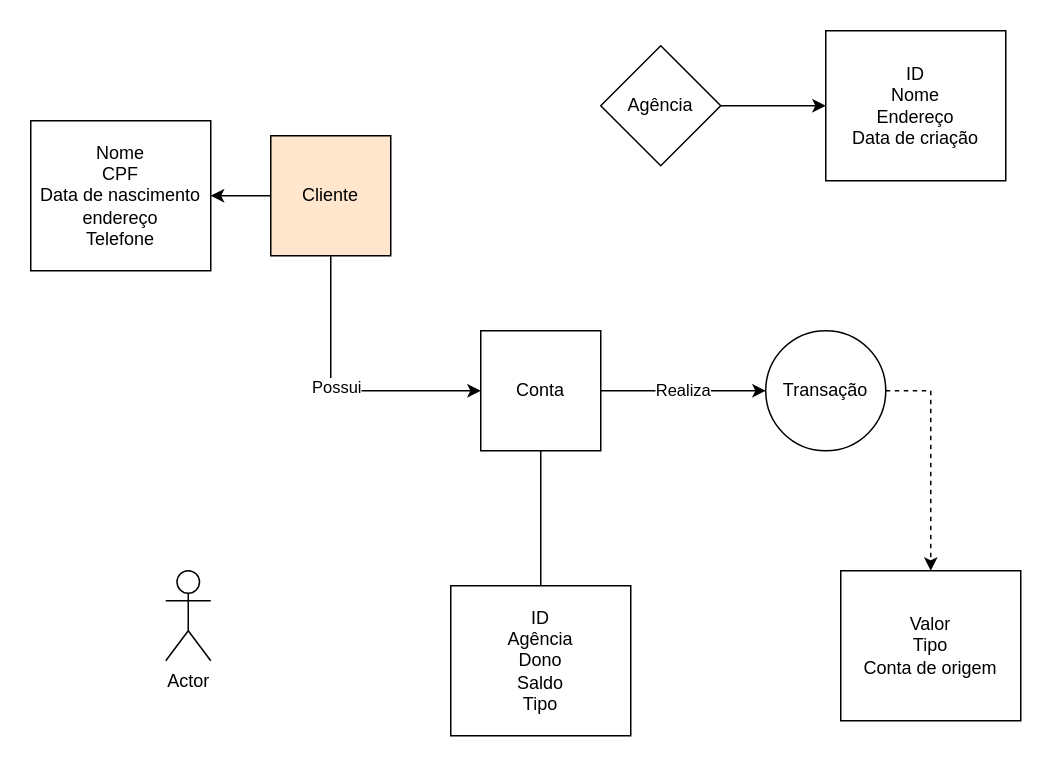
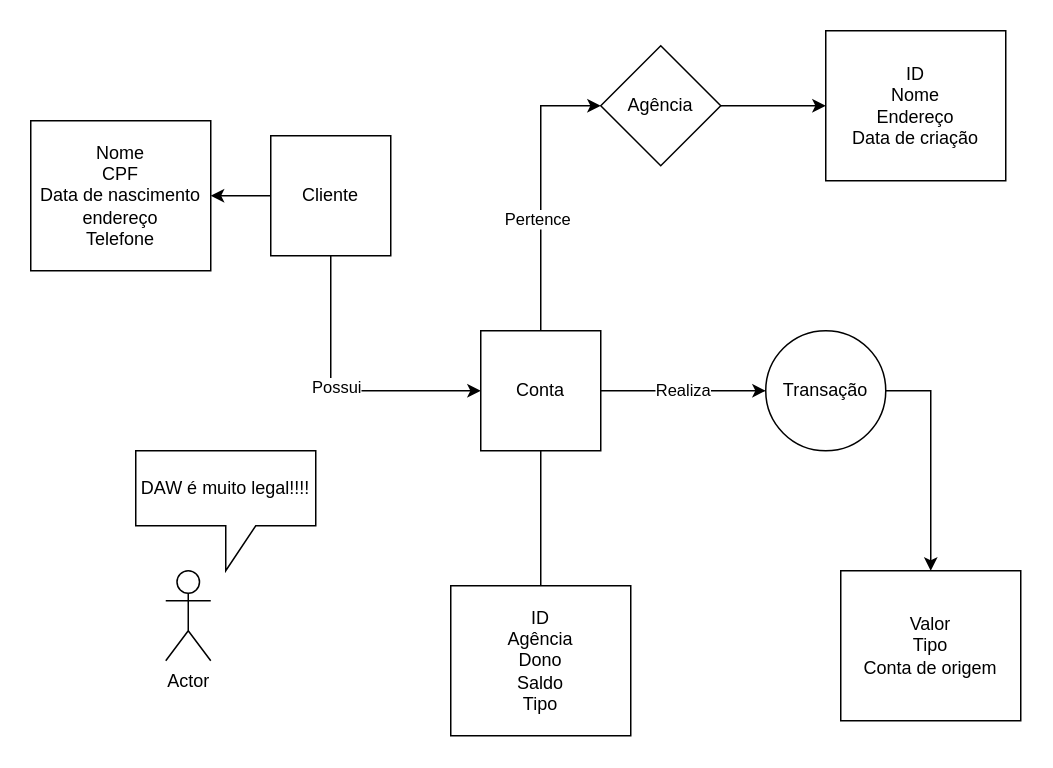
none -> (541, 194)
(331, 196) -> (331, 196)
(931, 454) -> (931, 454)
none -> (226, 511)
